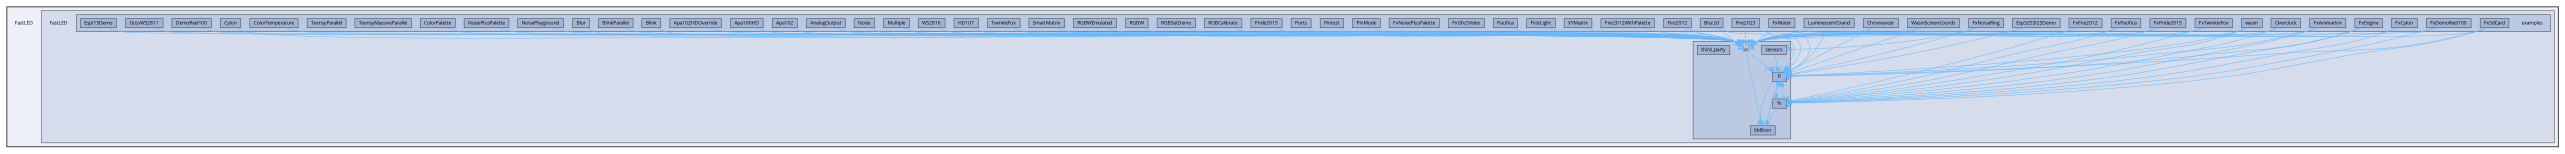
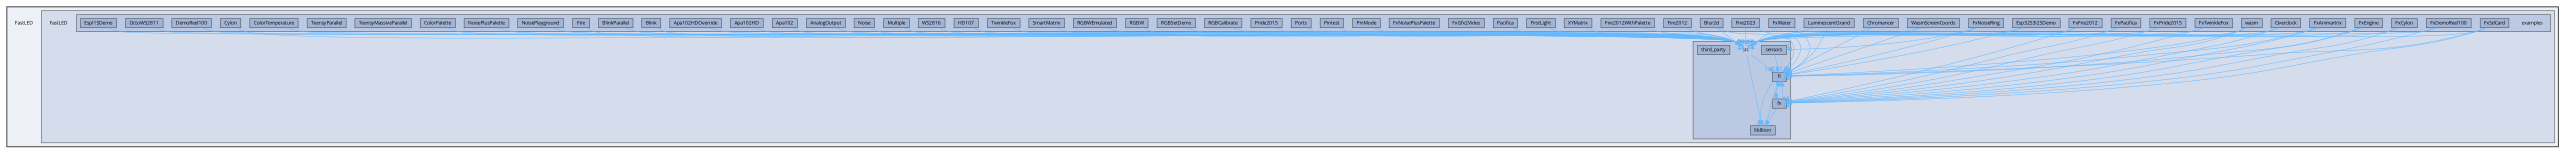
(581, 23) -> (581, 23)
(747, 23) -> (747, 23)
